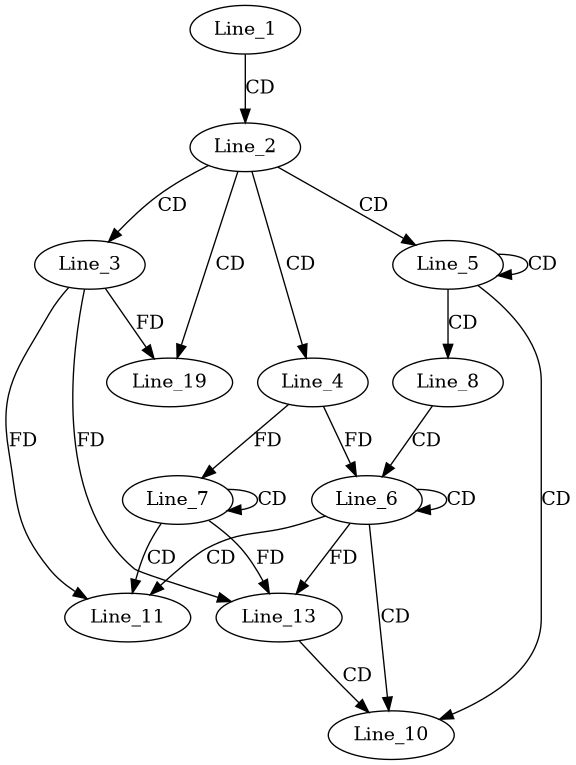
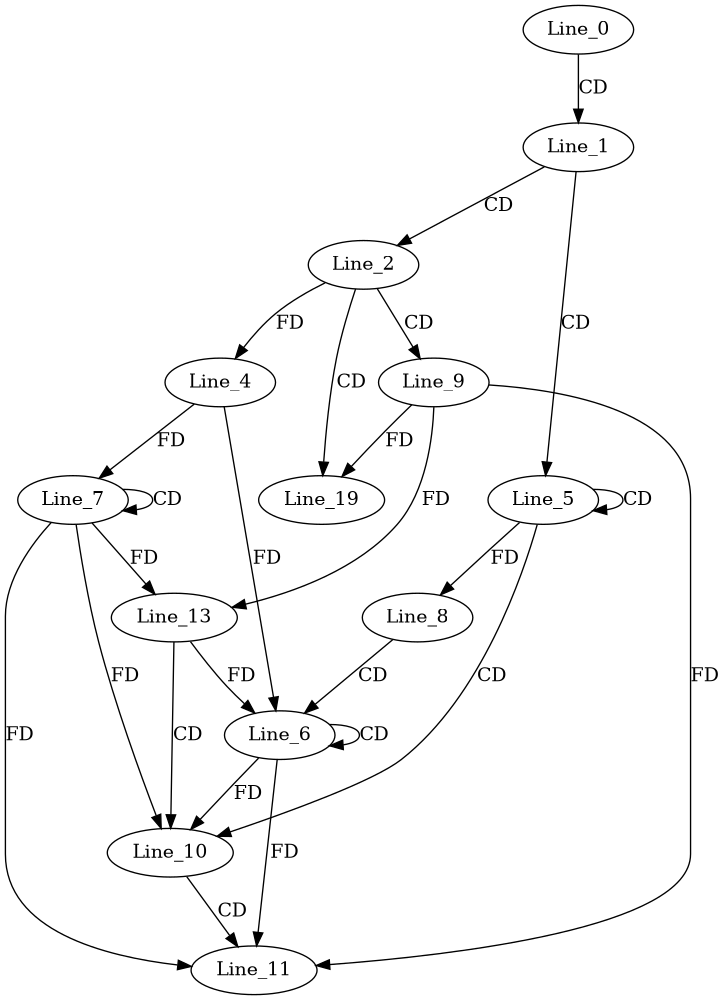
none -> (578, 30)
(341, 203) -> (562, 317)
(90, 265) -> (434, 382)
(301, 265) -> (291, 324)
(463, 324) -> (505, 559)
(327, 553) -> (216, 674)
(162, 559) -> (20, 735)
(221, 559) -> (285, 853)
(395, 618) -> (249, 794)
none -> (107, 672)
none -> (208, 906)
